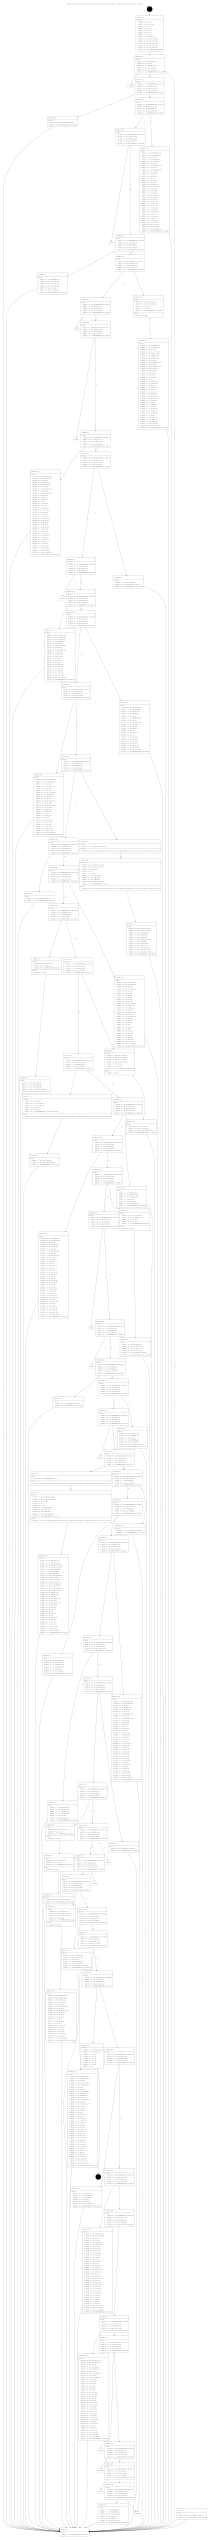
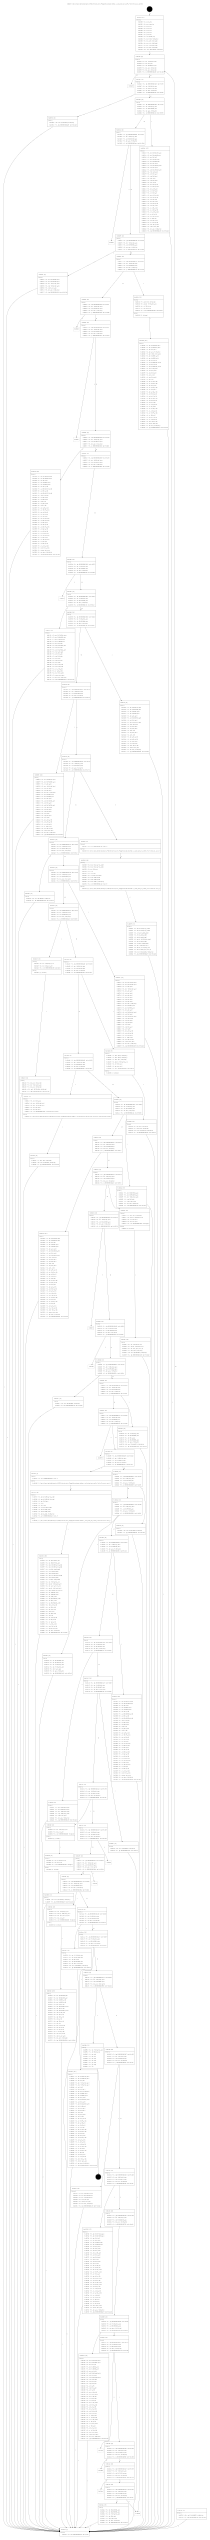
(128, 582) -> none
